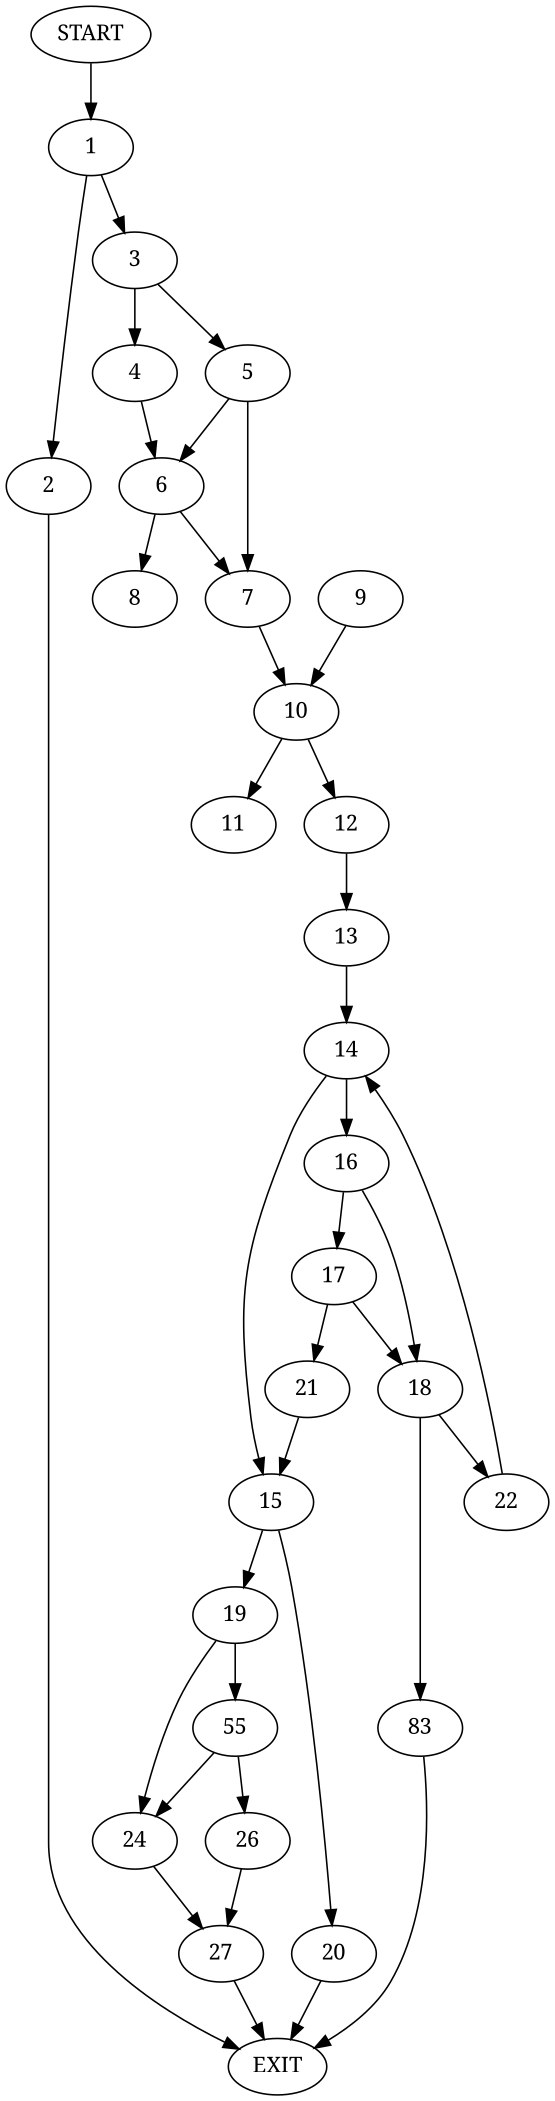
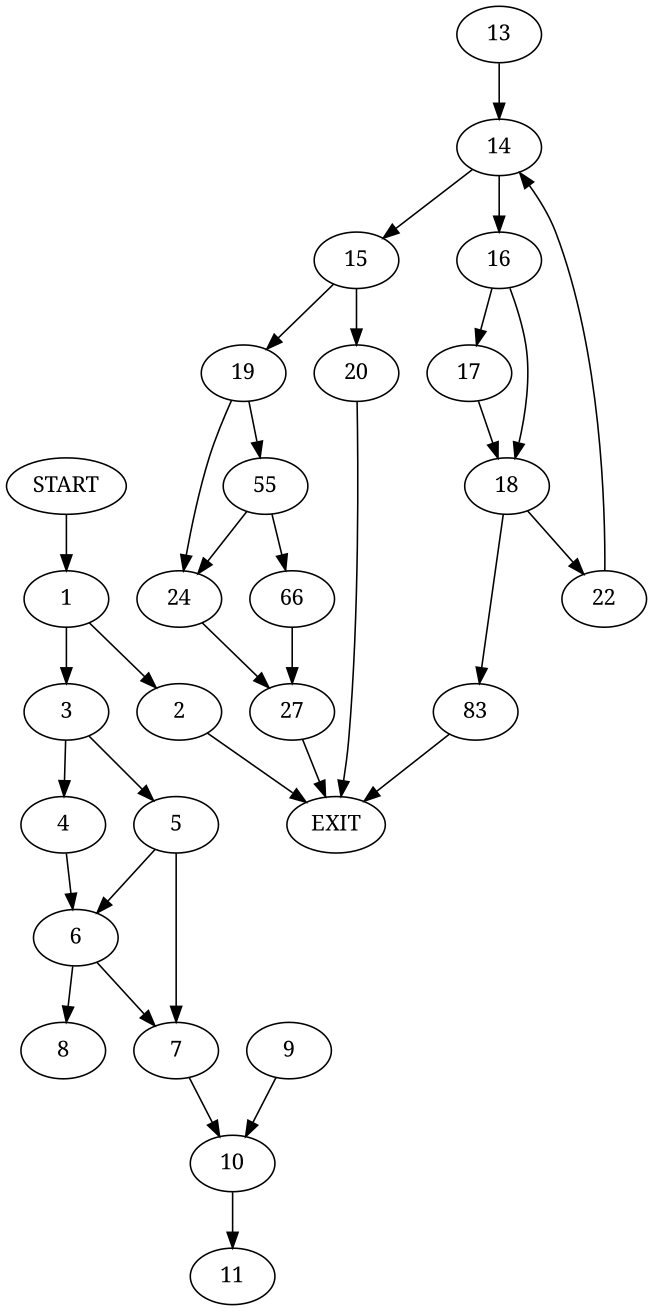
(347, 825) -> none
(307, 1389) -> none
(248, 1841) -> (292, 599)
